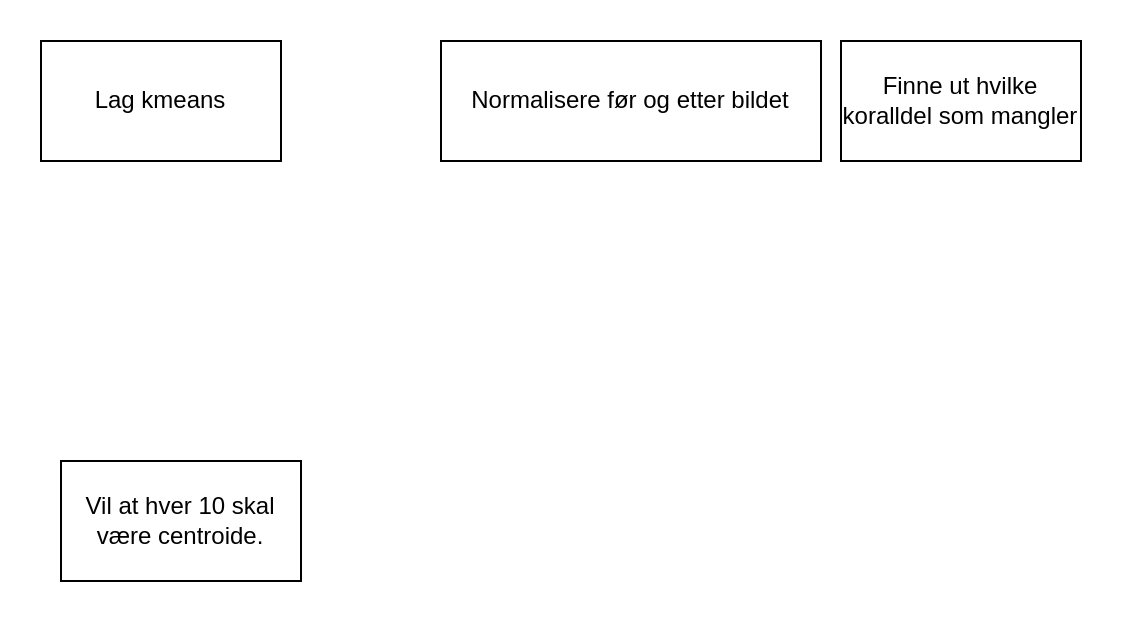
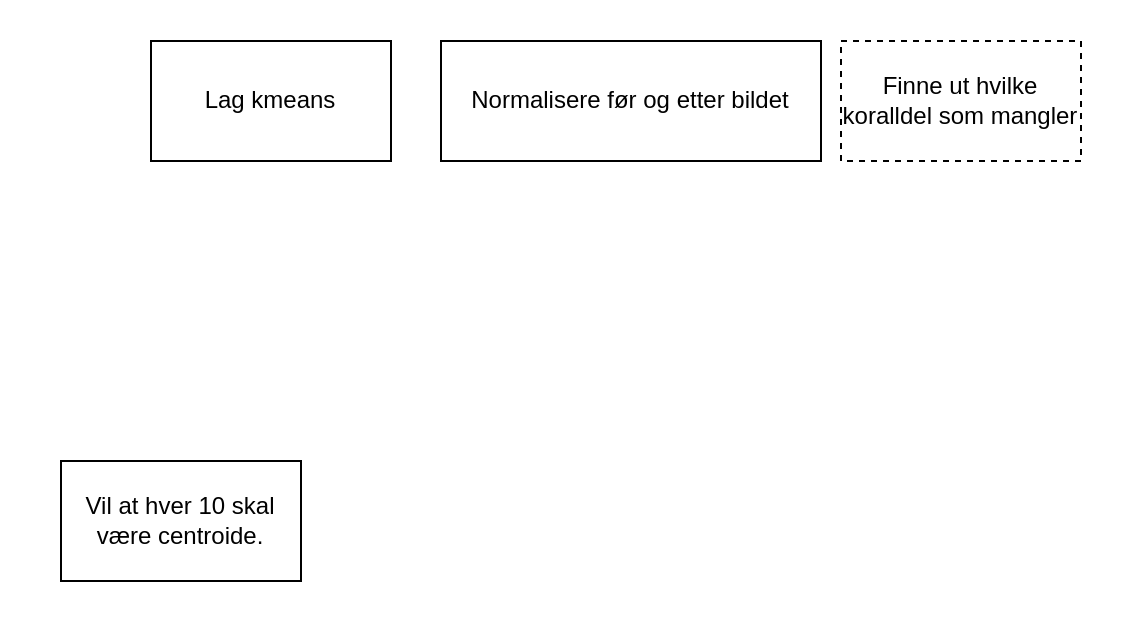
(161, 101) -> (271, 101)
(961, 101) -> (961, 101)
